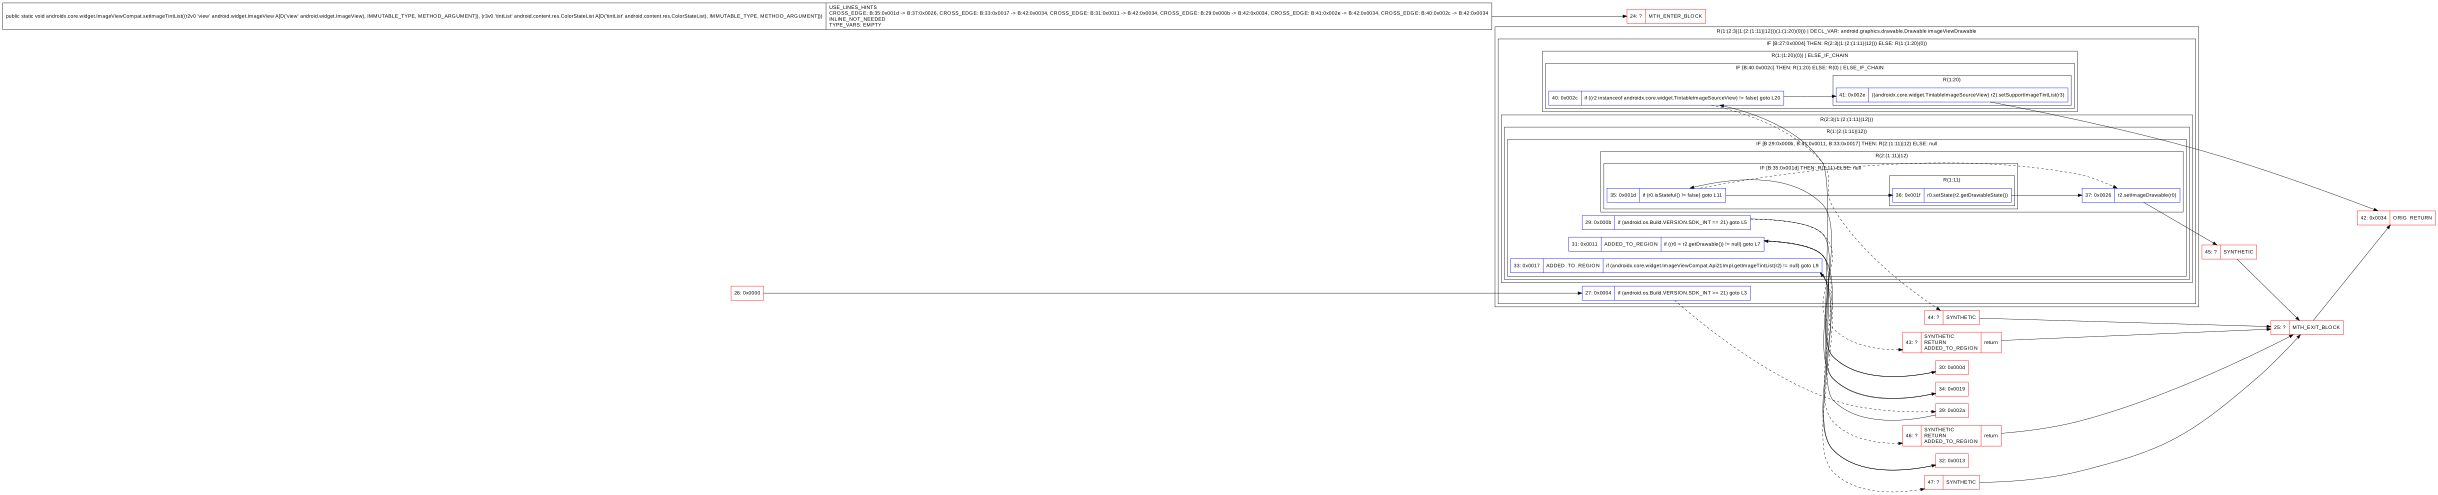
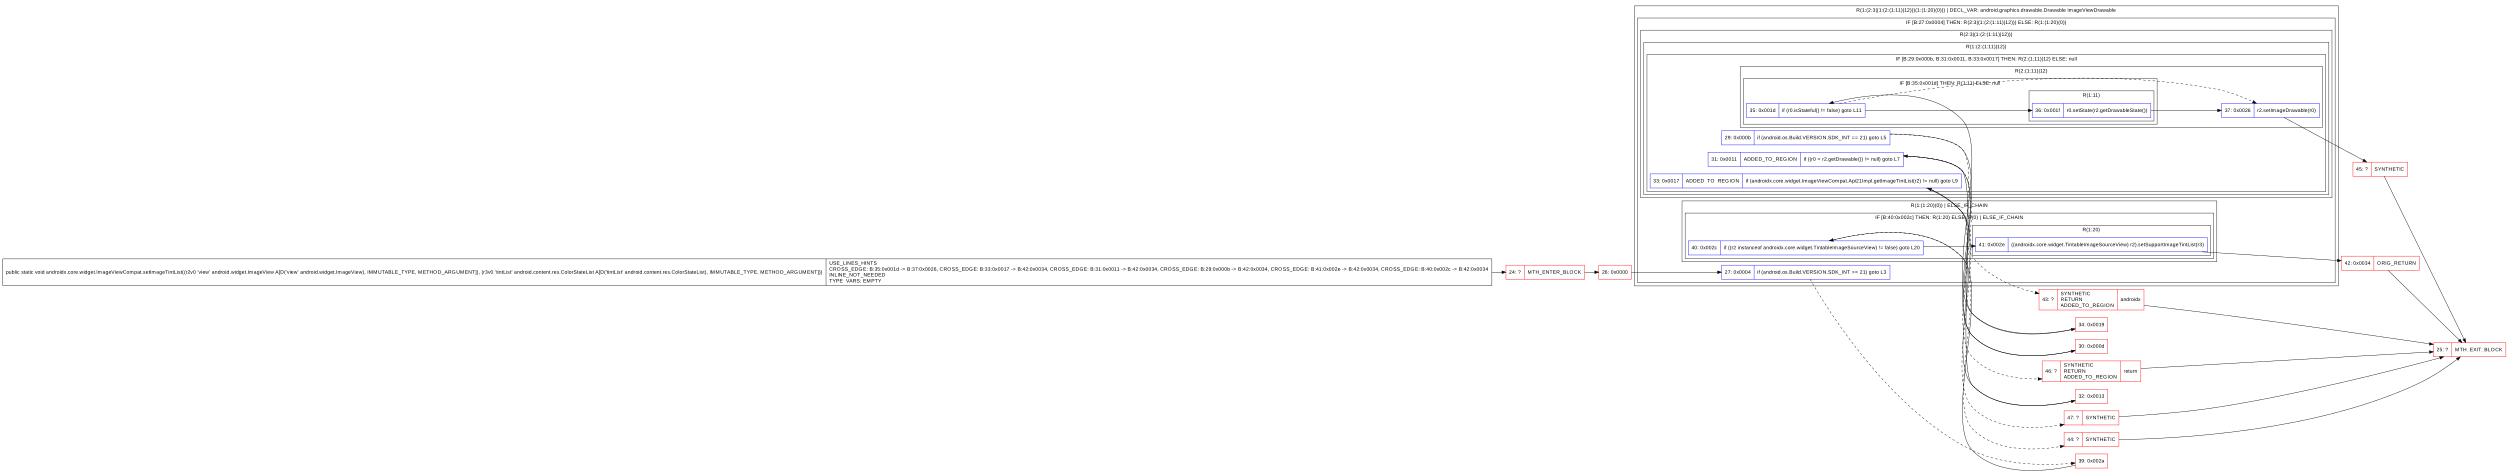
none -> (1590, 272)
(2351, 274) -> (2424, 305)
(1991, 342) -> (2131, 299)
